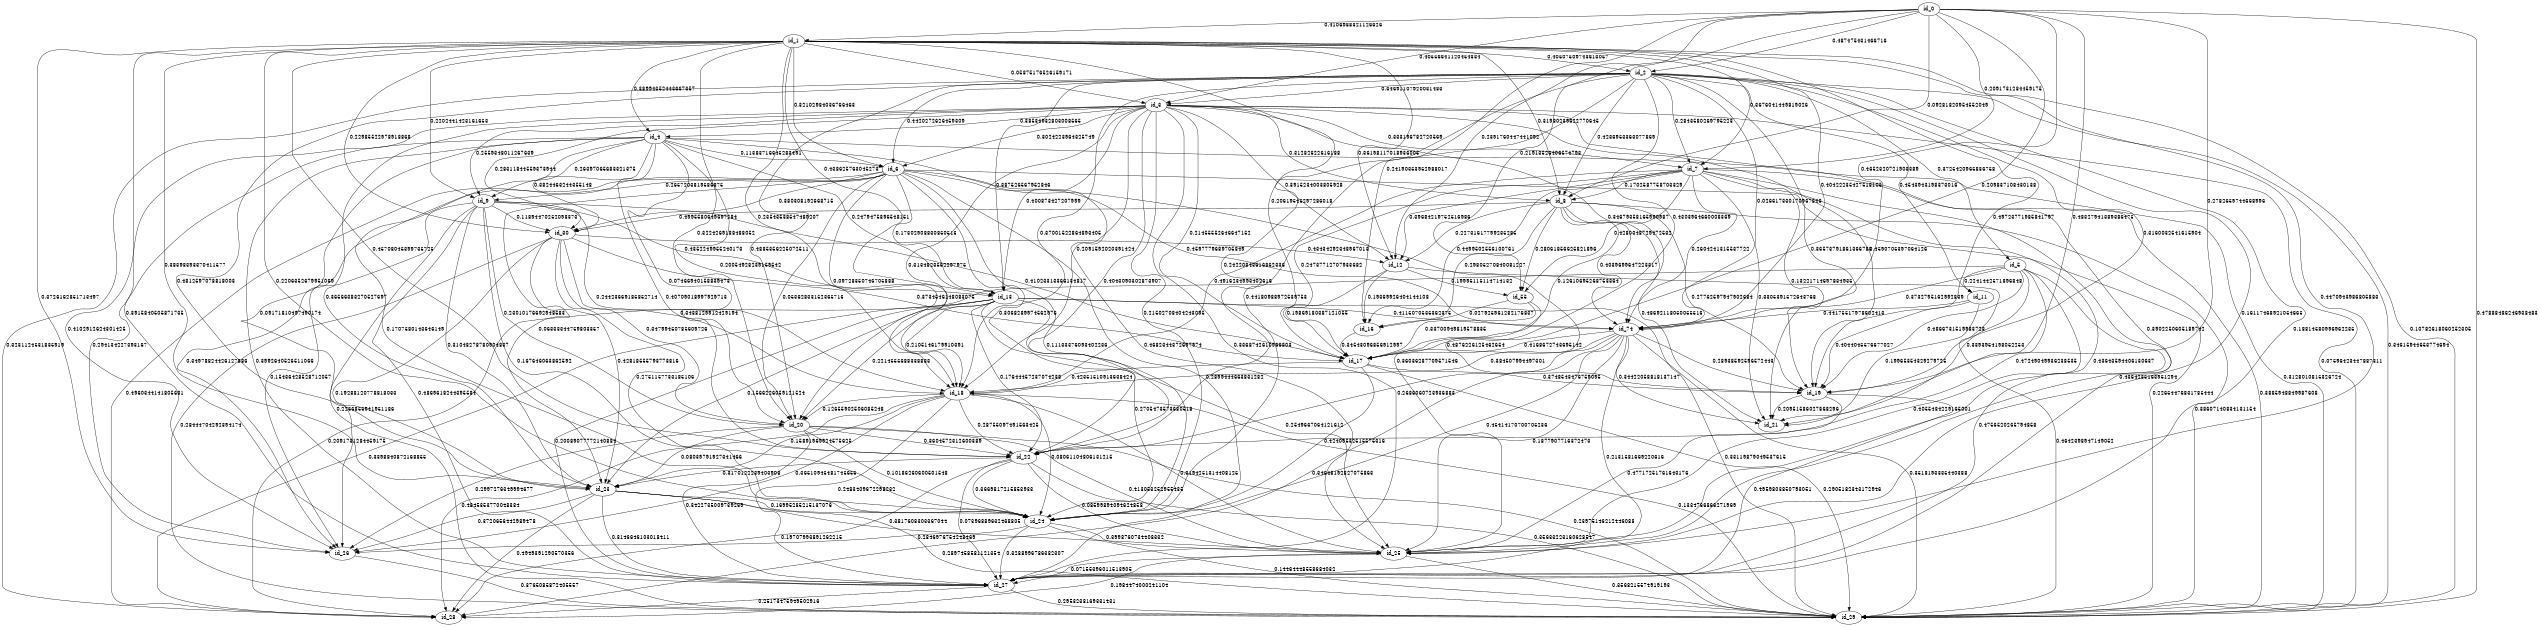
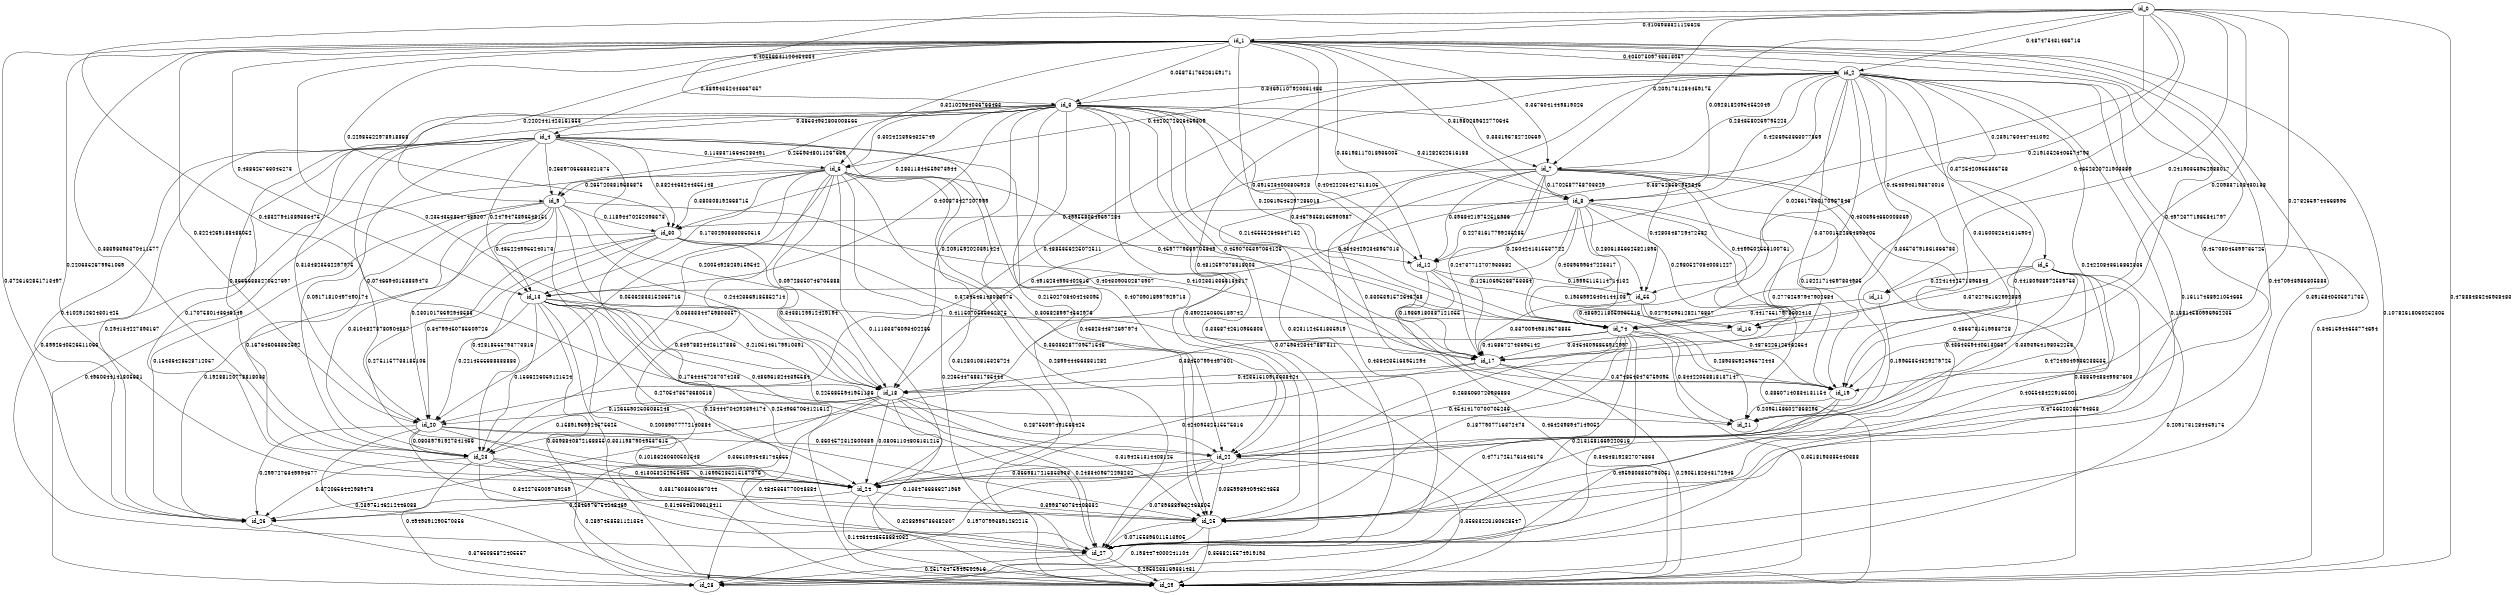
(1880, 325) -> none
(804, 464) -> none
